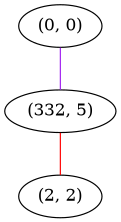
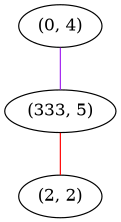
(60, 26) -> (60, 26)
(60, 111) -> (60, 111)
